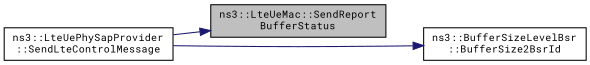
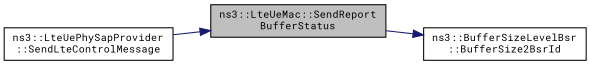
(293, 47) -> (400, 32)
